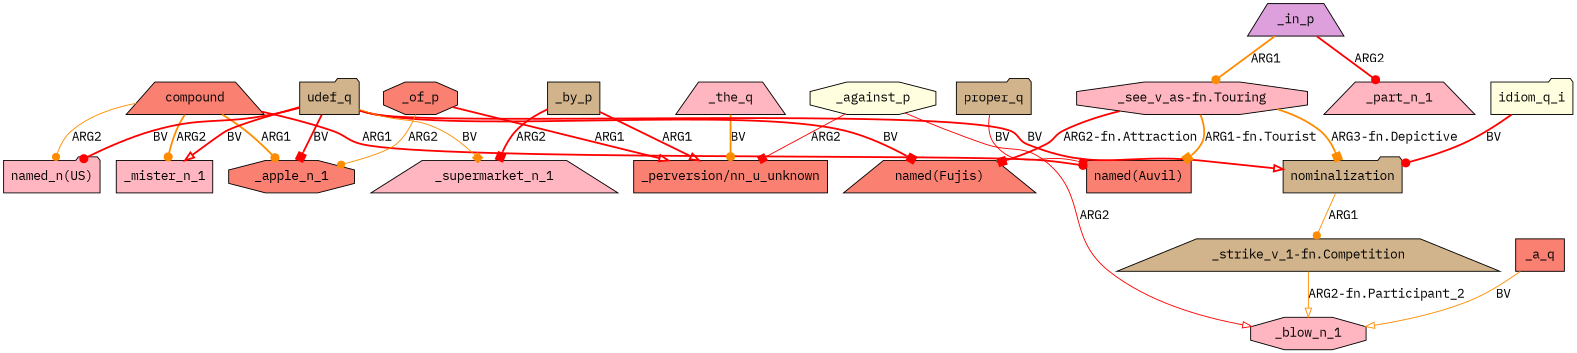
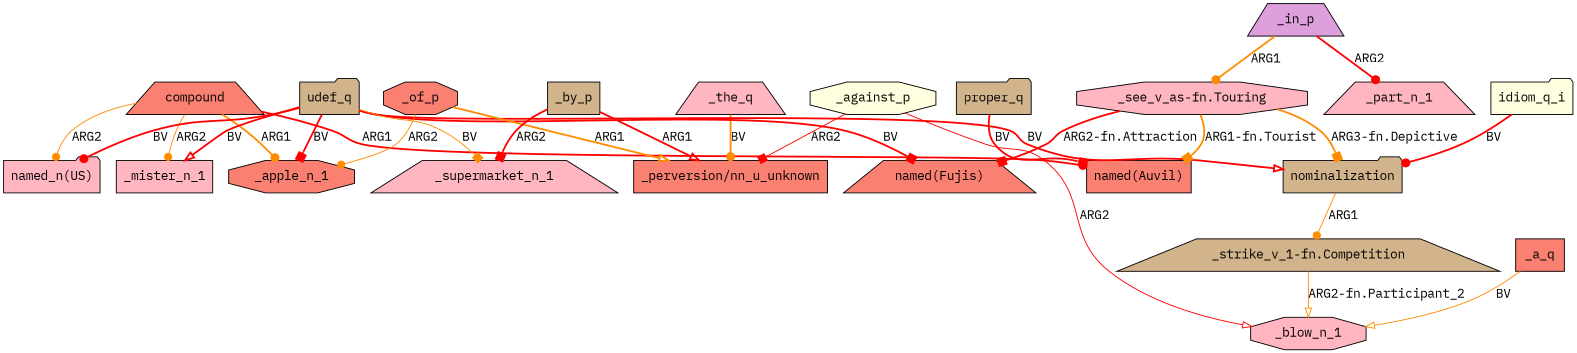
(175, 133) -> (175, 133)
(556, 133) -> (556, 133)
(1018, 159) -> (1018, 159)
